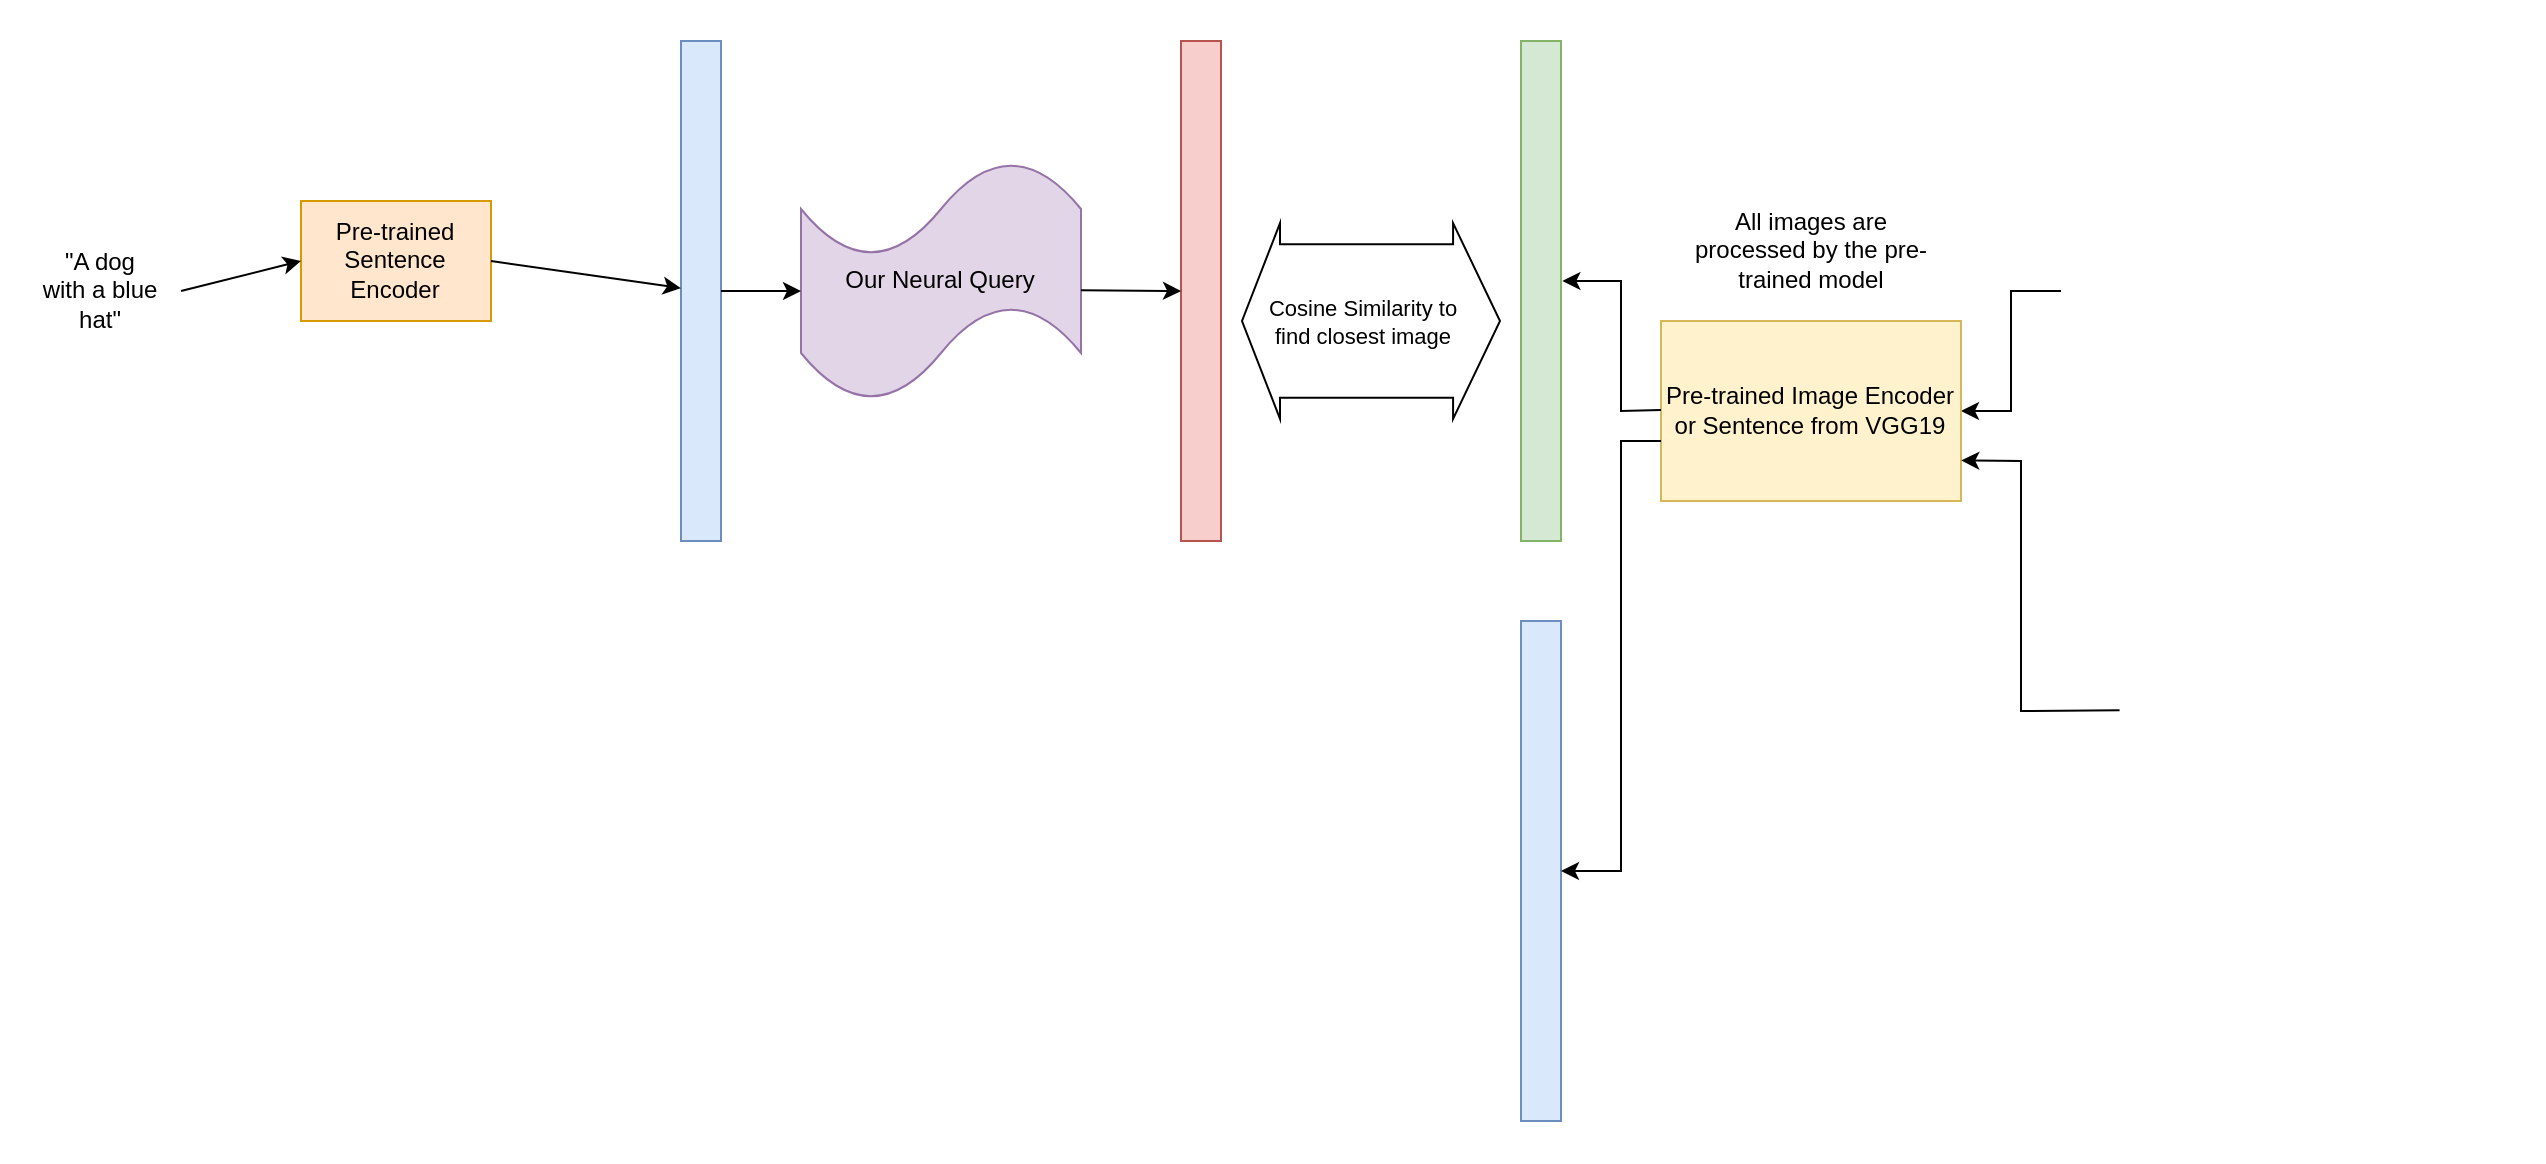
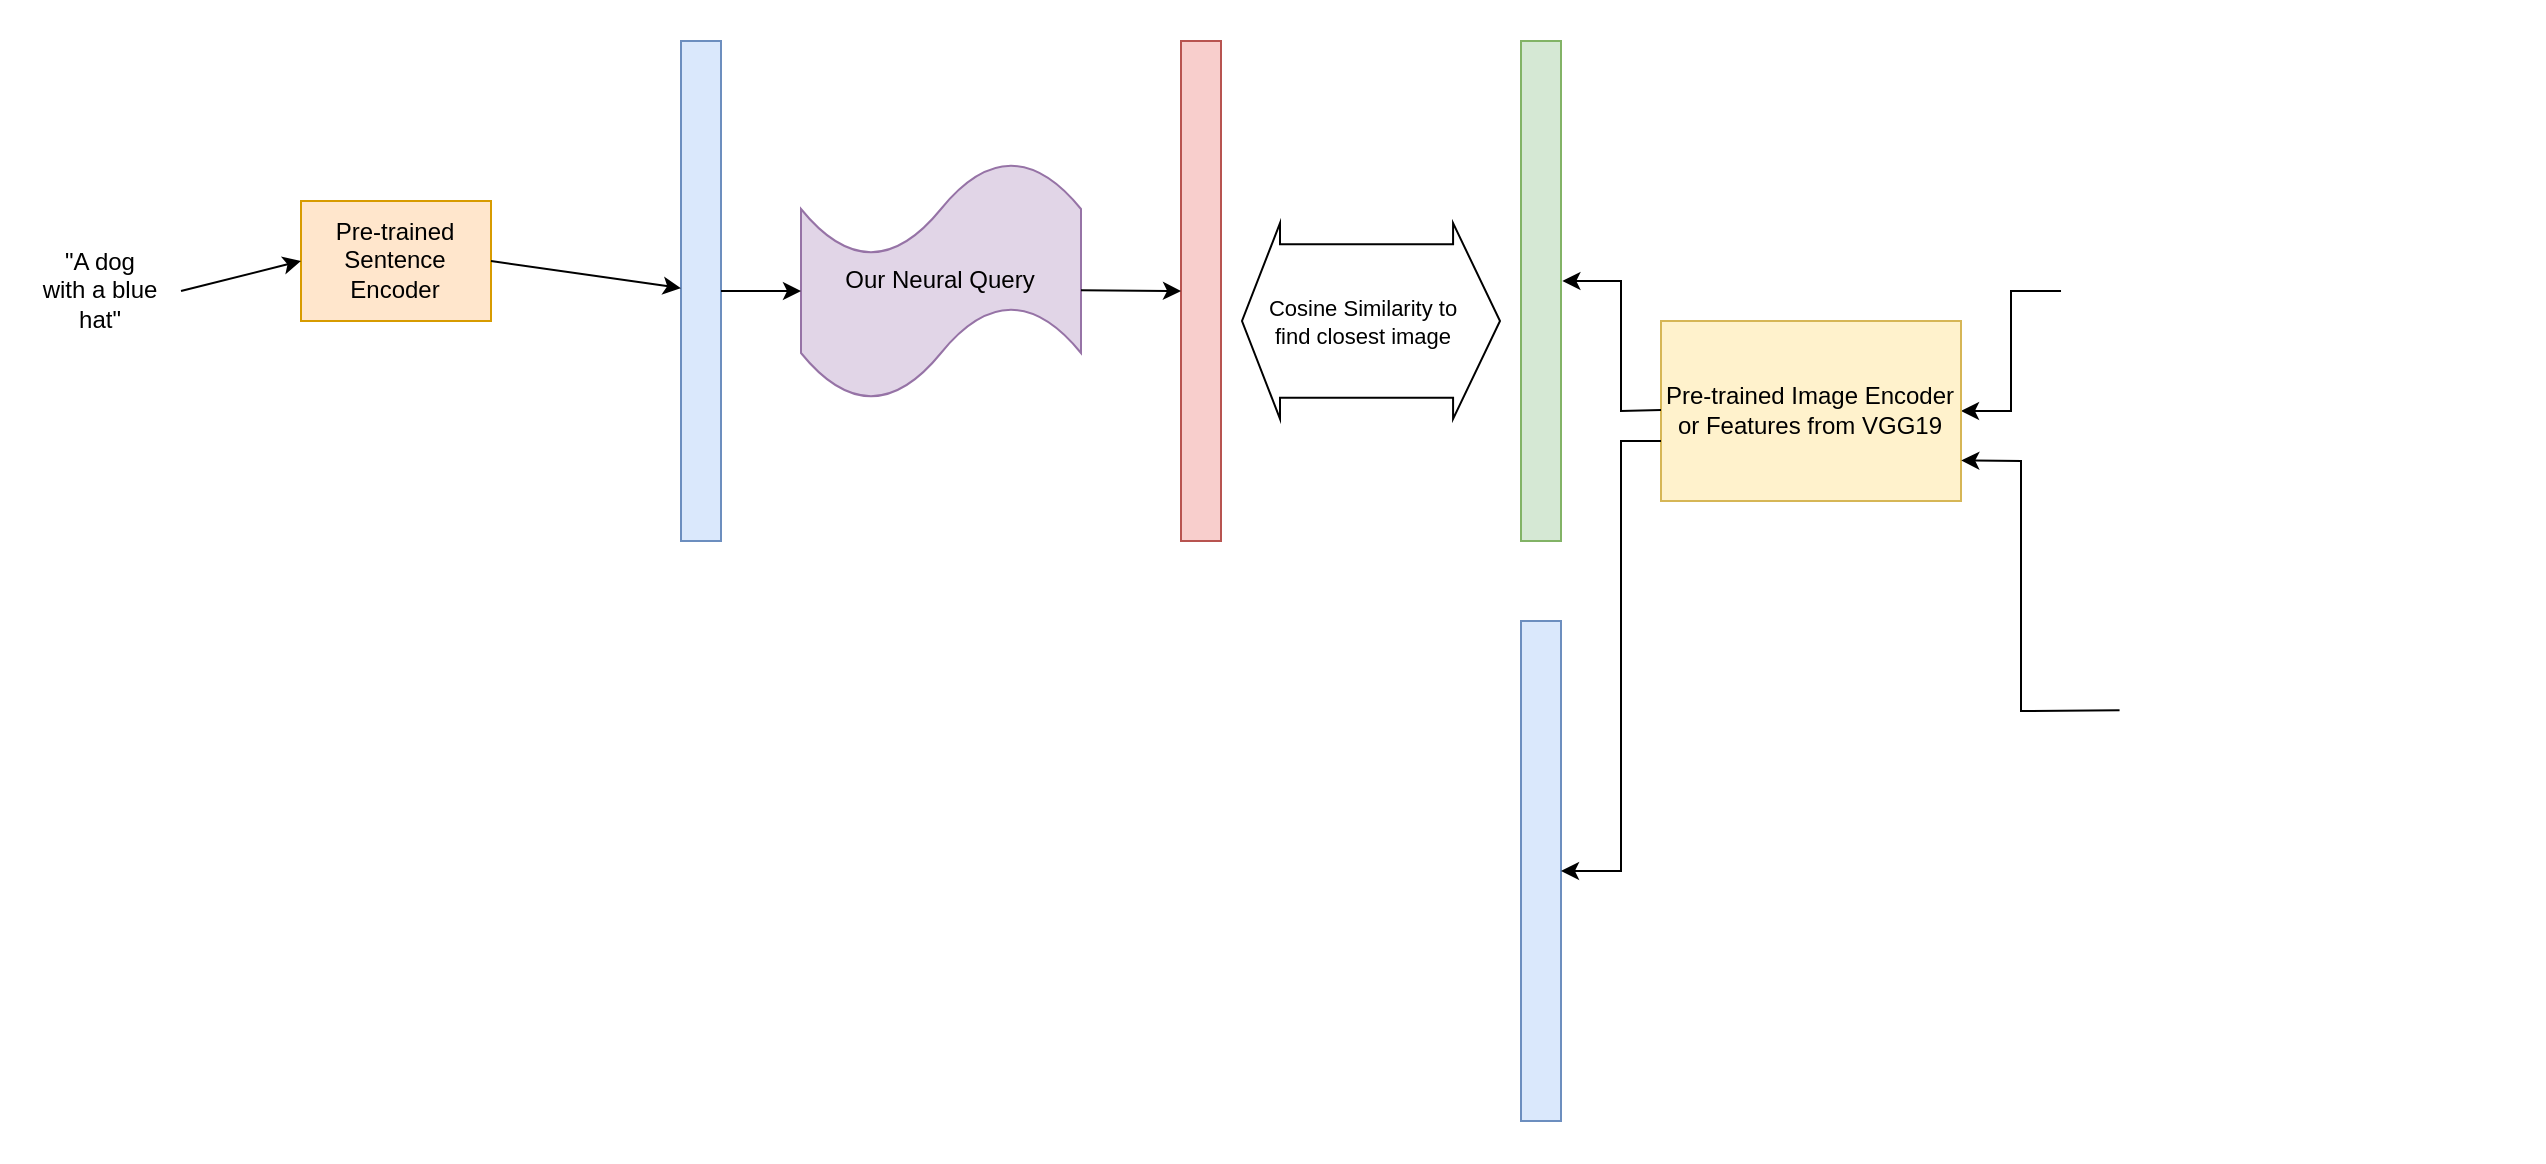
(1811, 251) -> none
(1811, 411) -> (1811, 411)
